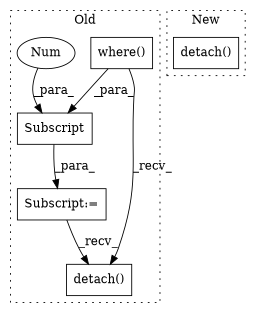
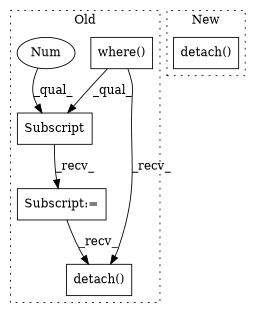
(54, 91) -> (53, 91)
(114, 91) -> (113, 91)
(75, 166) -> (75, 166)
